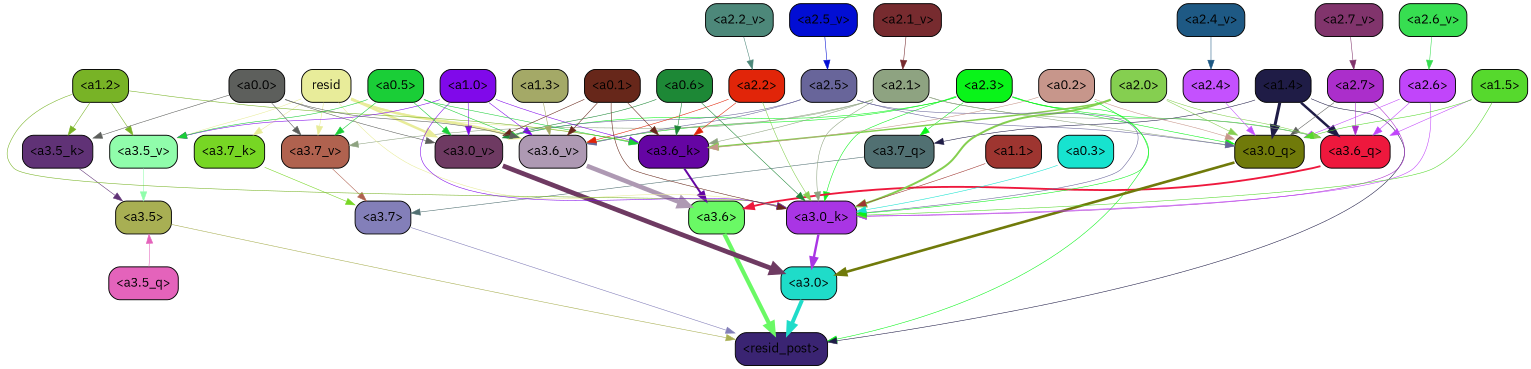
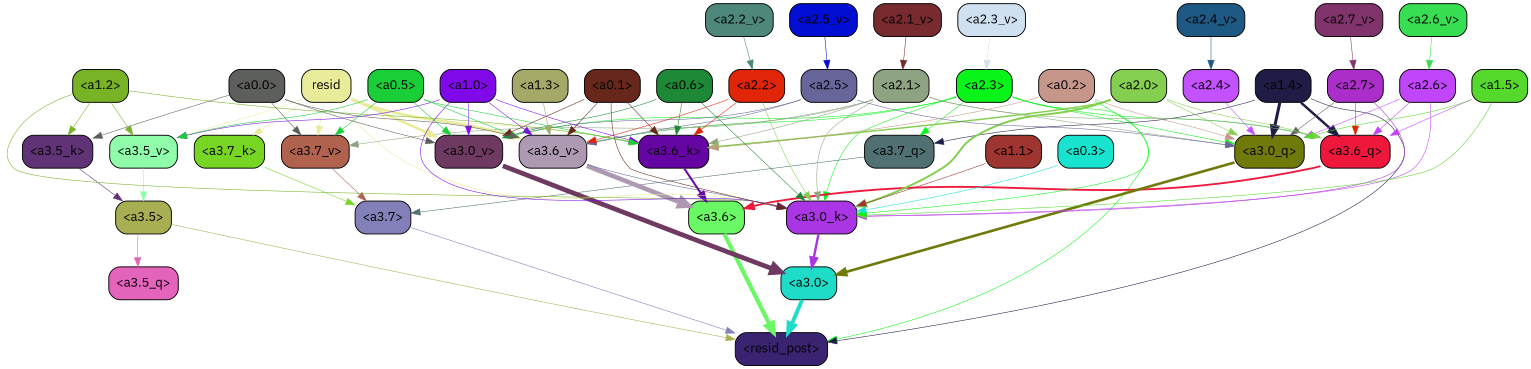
none -> (992, 20)
(1355, 114) -> (1355, 114)
(1138, 140) -> (639, 178)
(150, 255) -> (137, 246)
